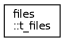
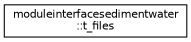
(32, 21) -> (96, 21)
